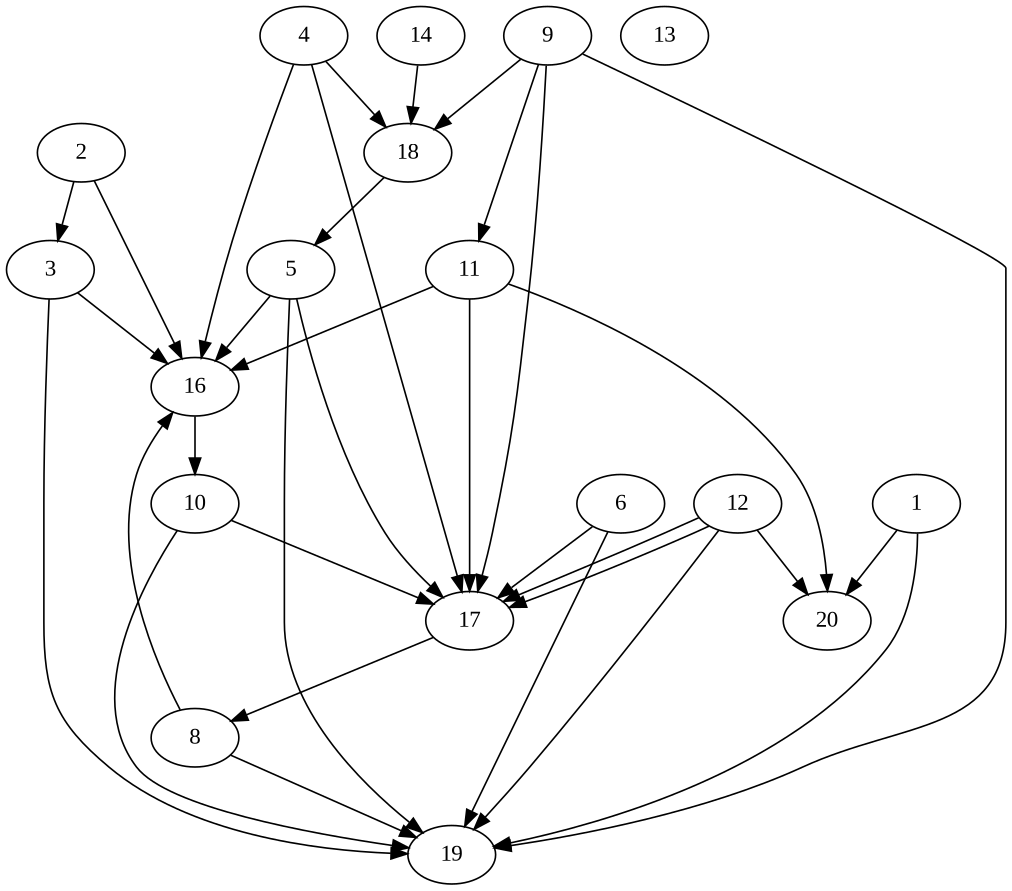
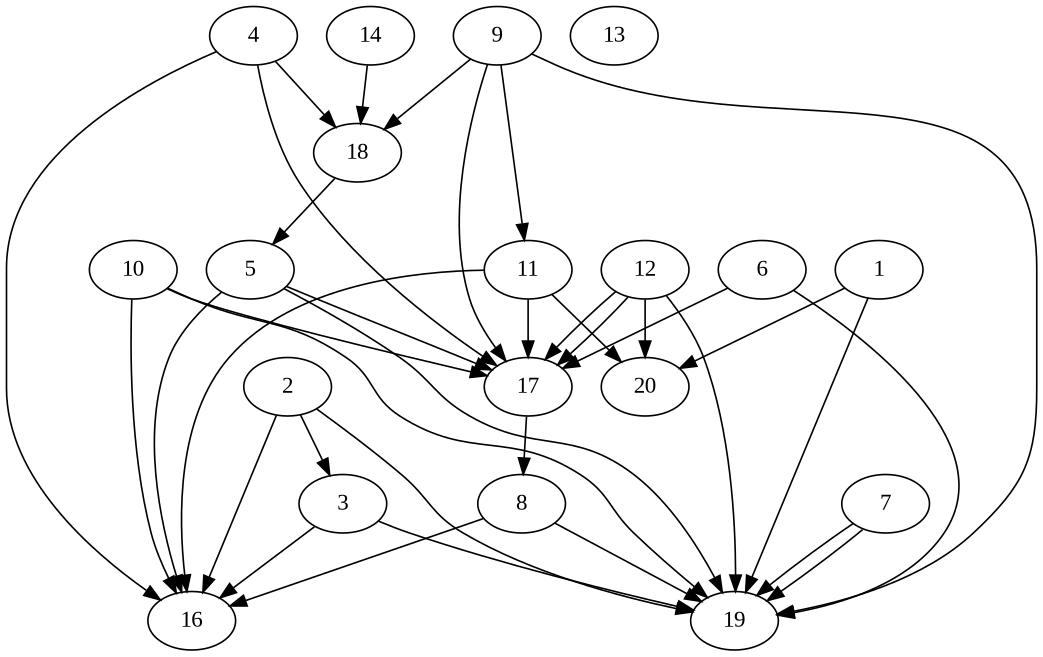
(195, 437) -> (136, 441)
none -> (886, 504)
none -> (479, 541)
